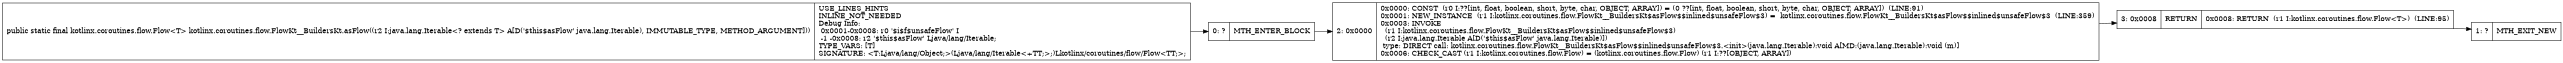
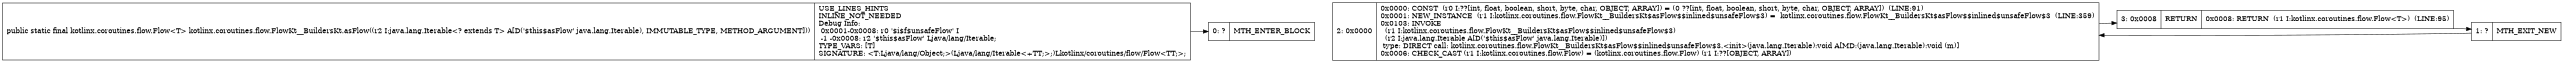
(1413, 24) -> (1413, 24)
(1321, 32) -> (2288, 35)
